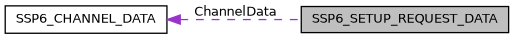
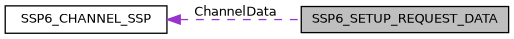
(86, 20) -> (86, 20)
